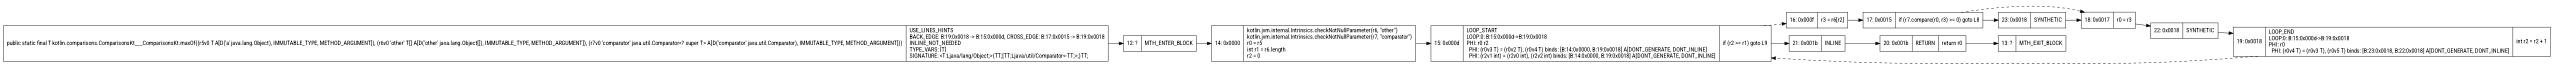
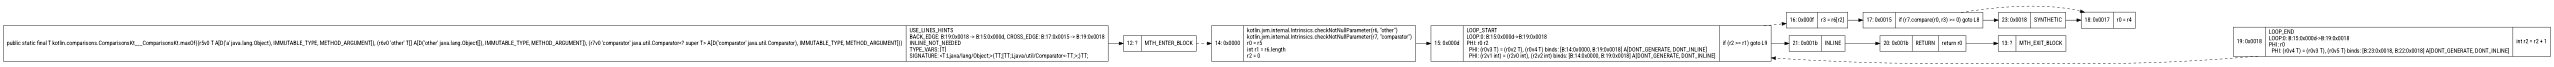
(2124, 20) -> (2124, 20)
(2184, 31) -> none
(1202, 43) -> (1202, 43)
